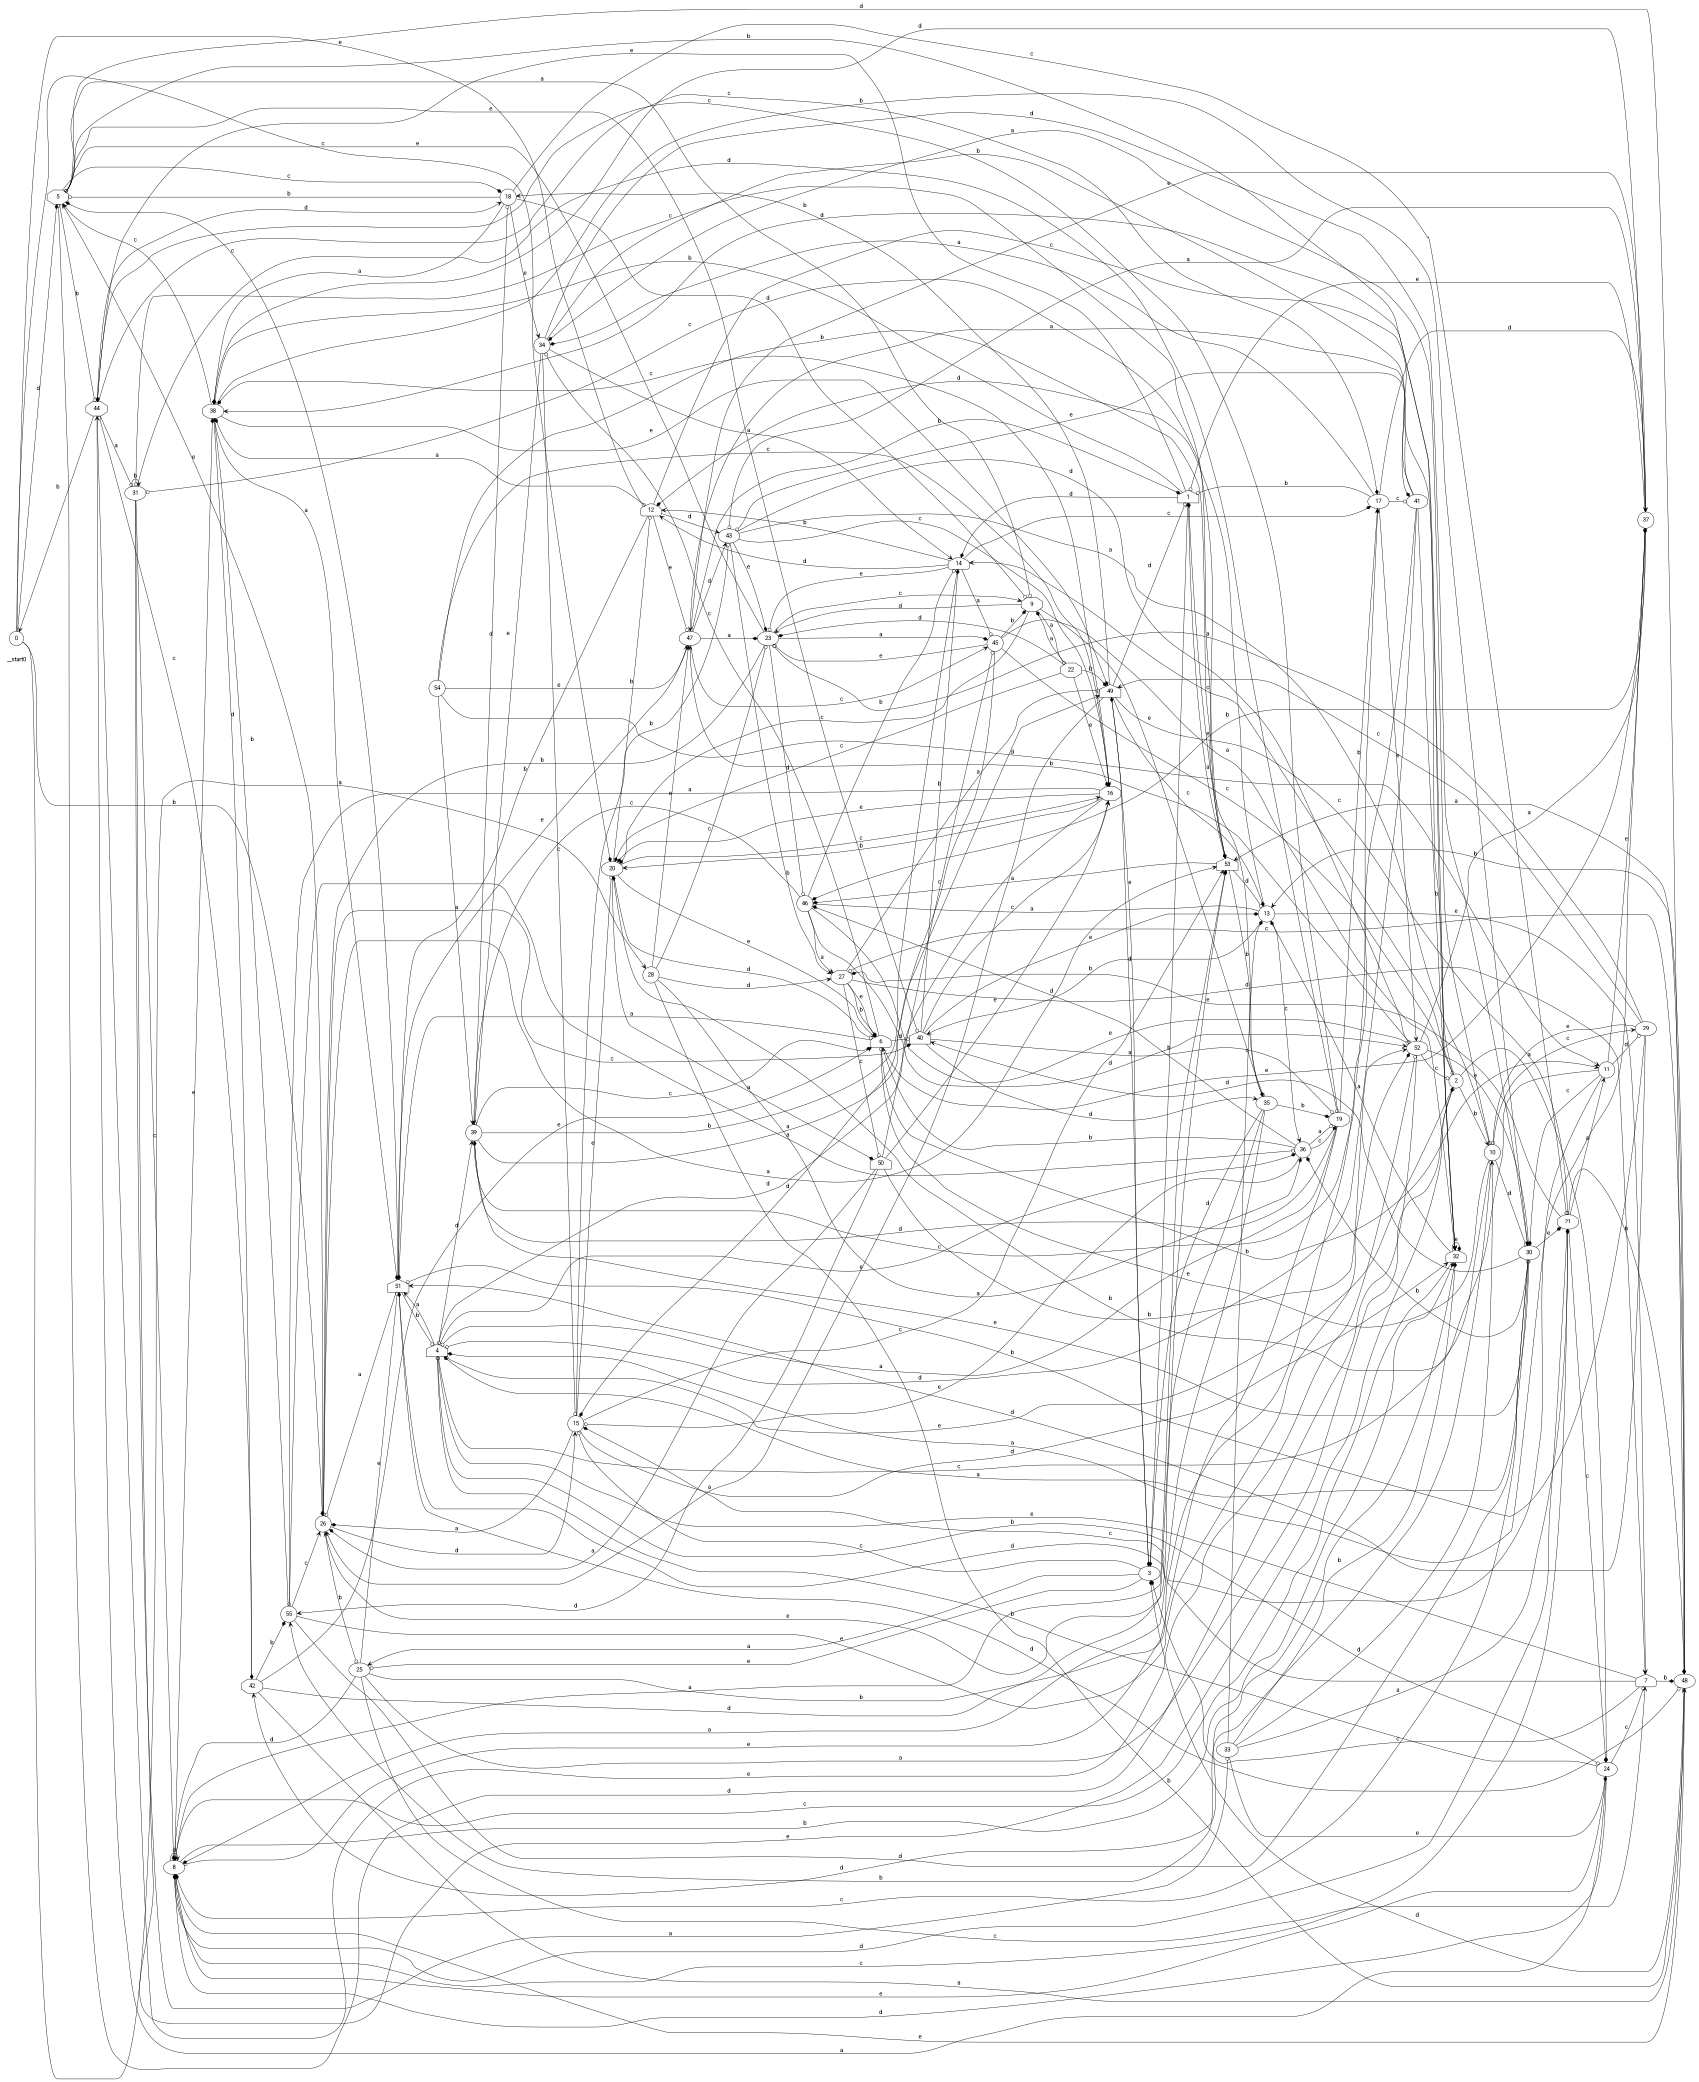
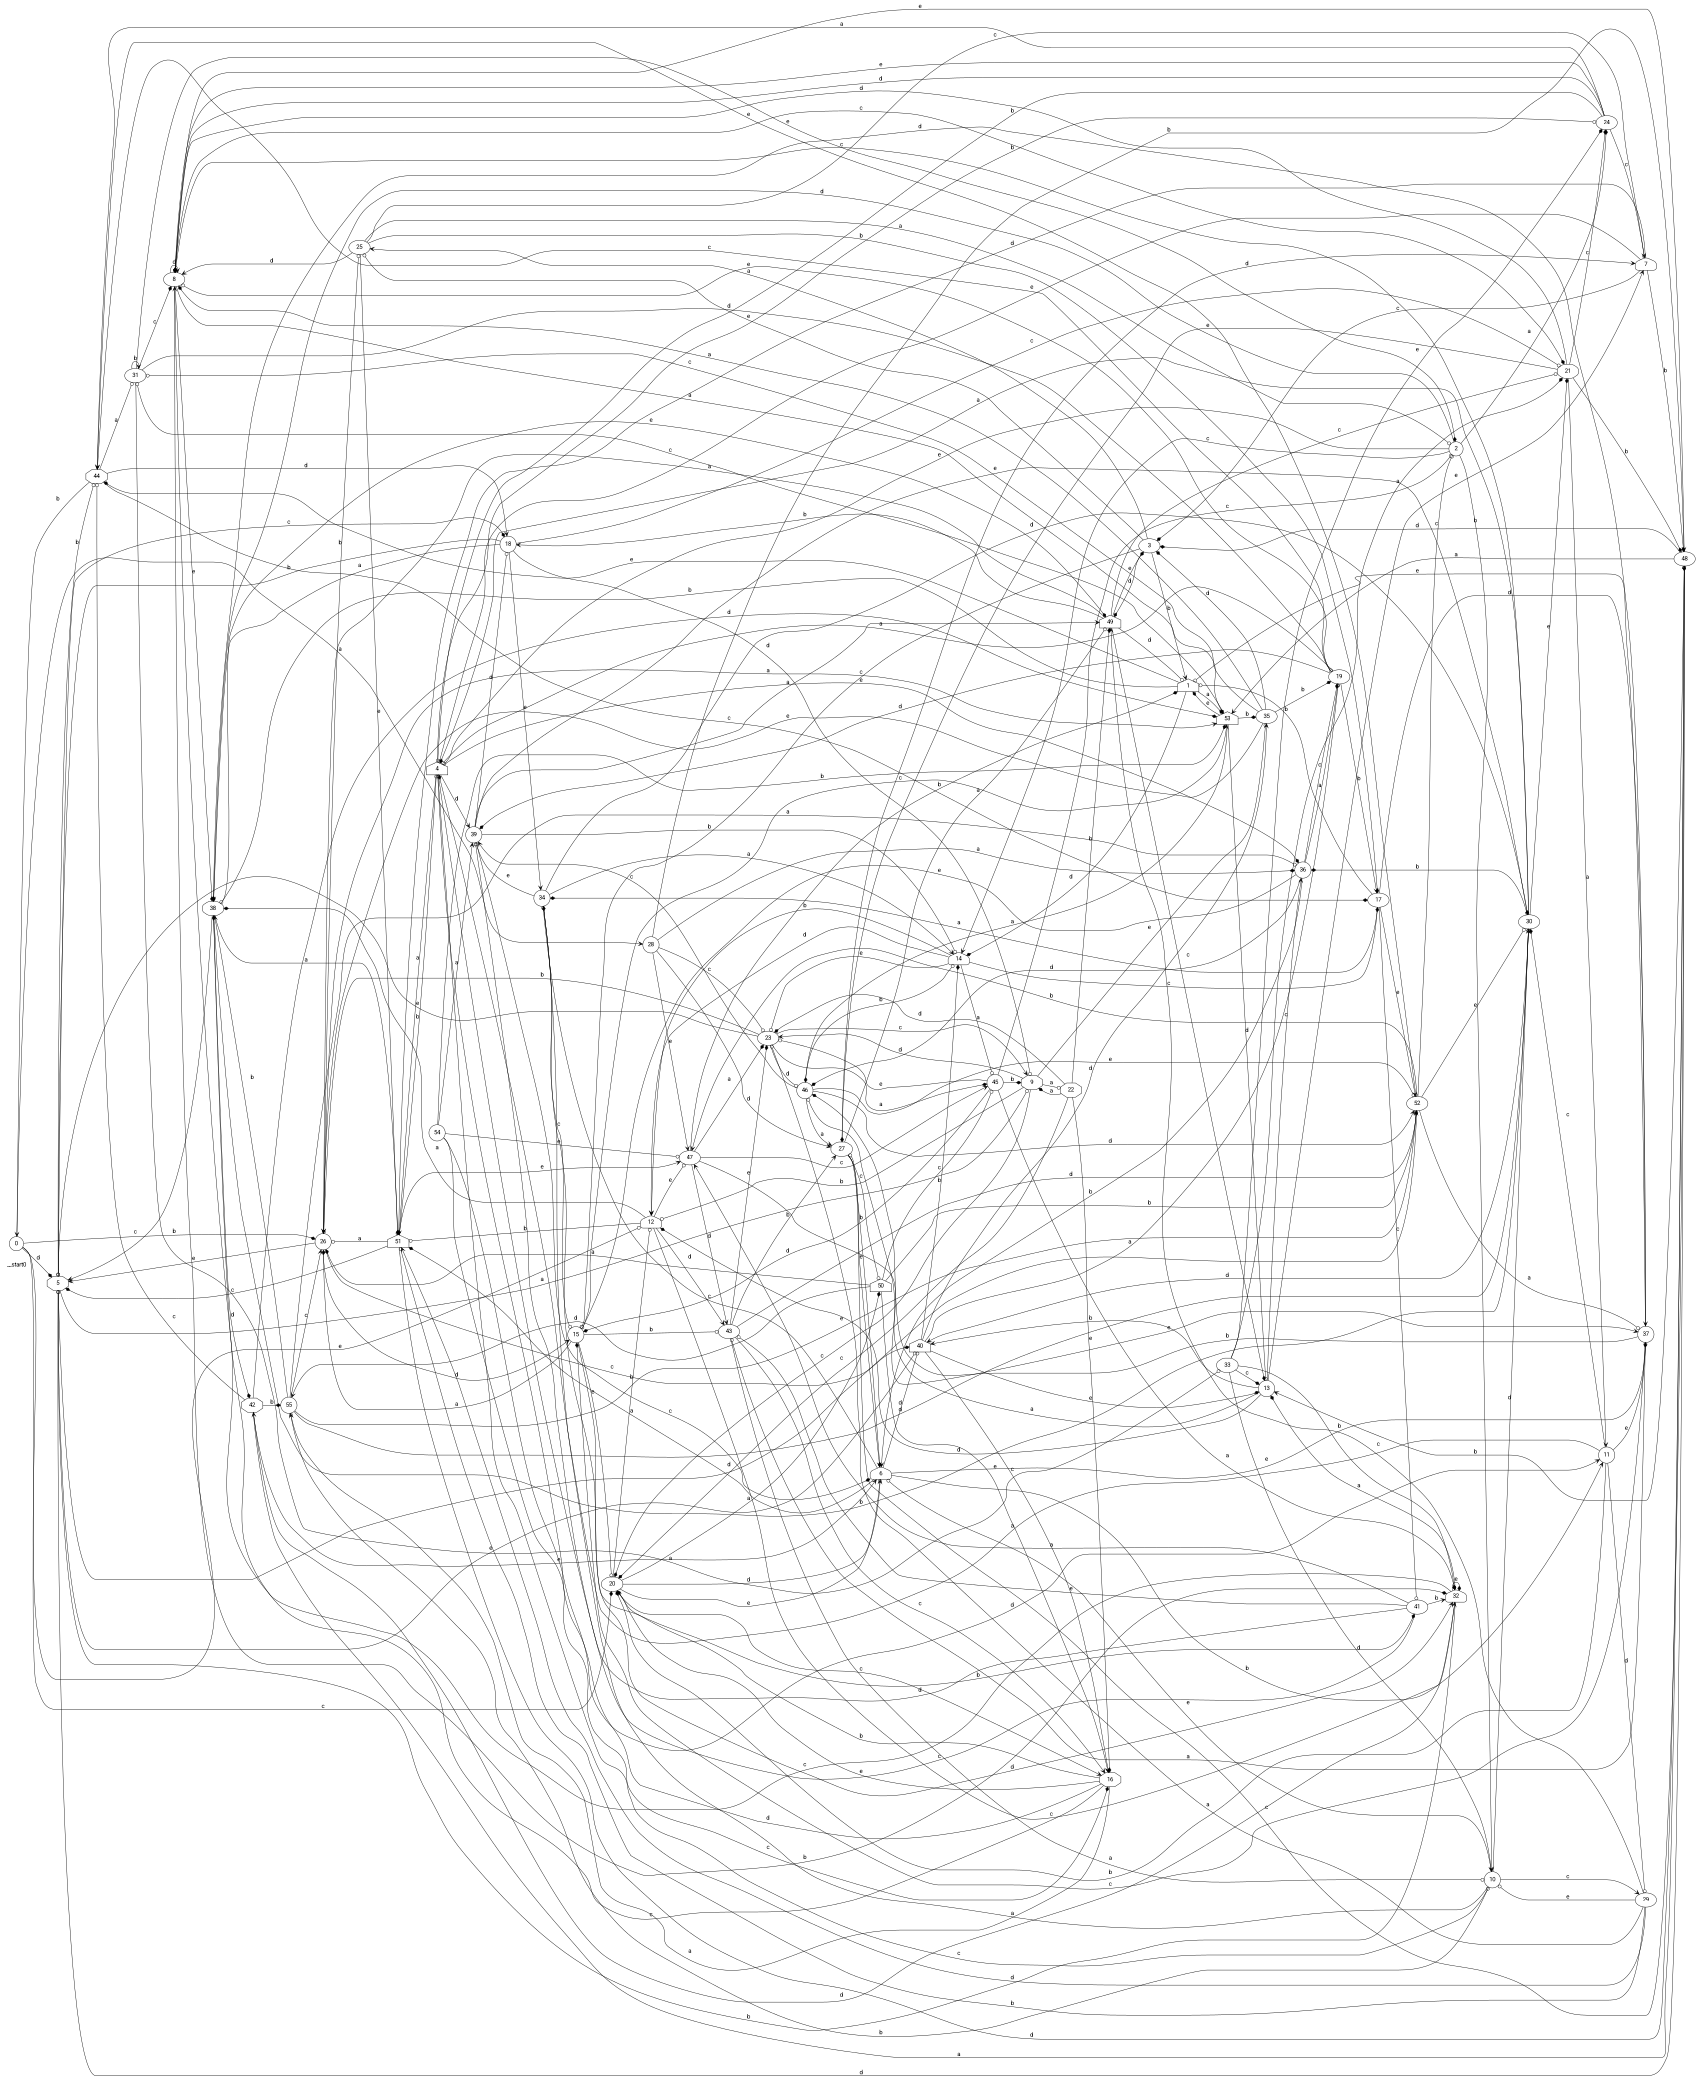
none -> (853, 1184)
